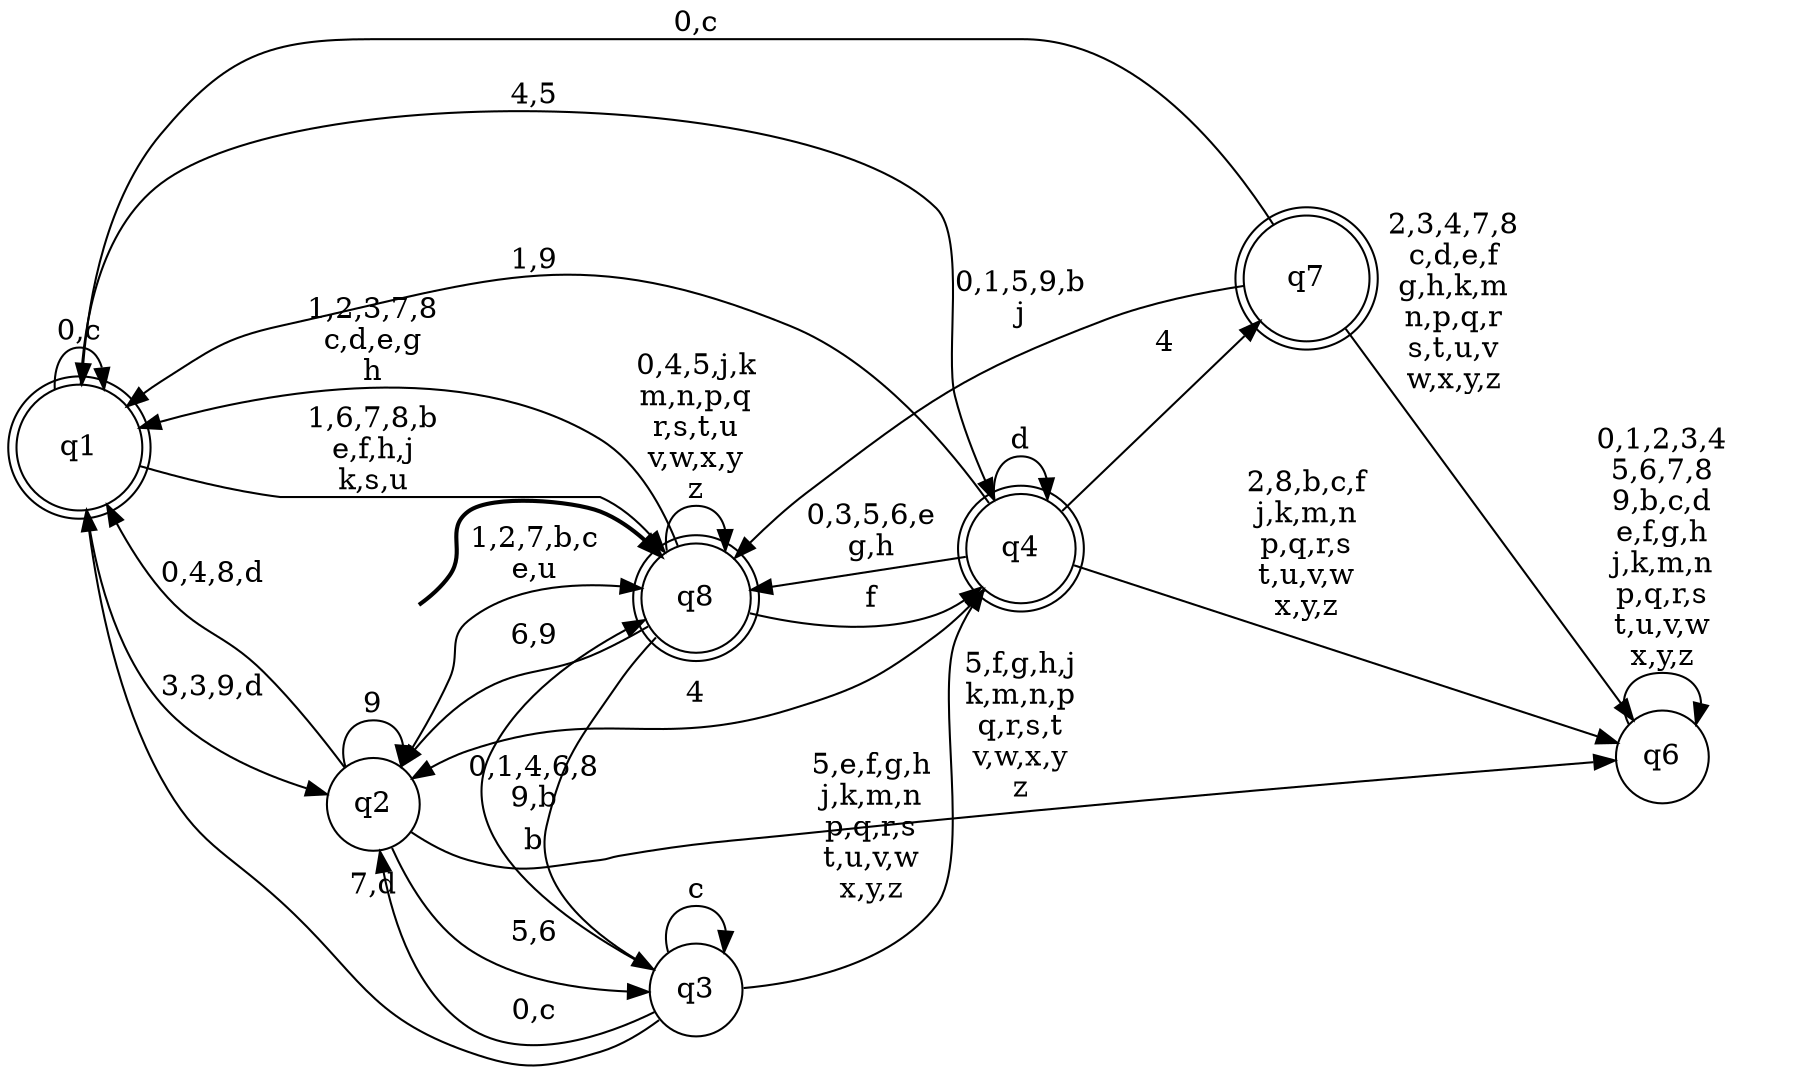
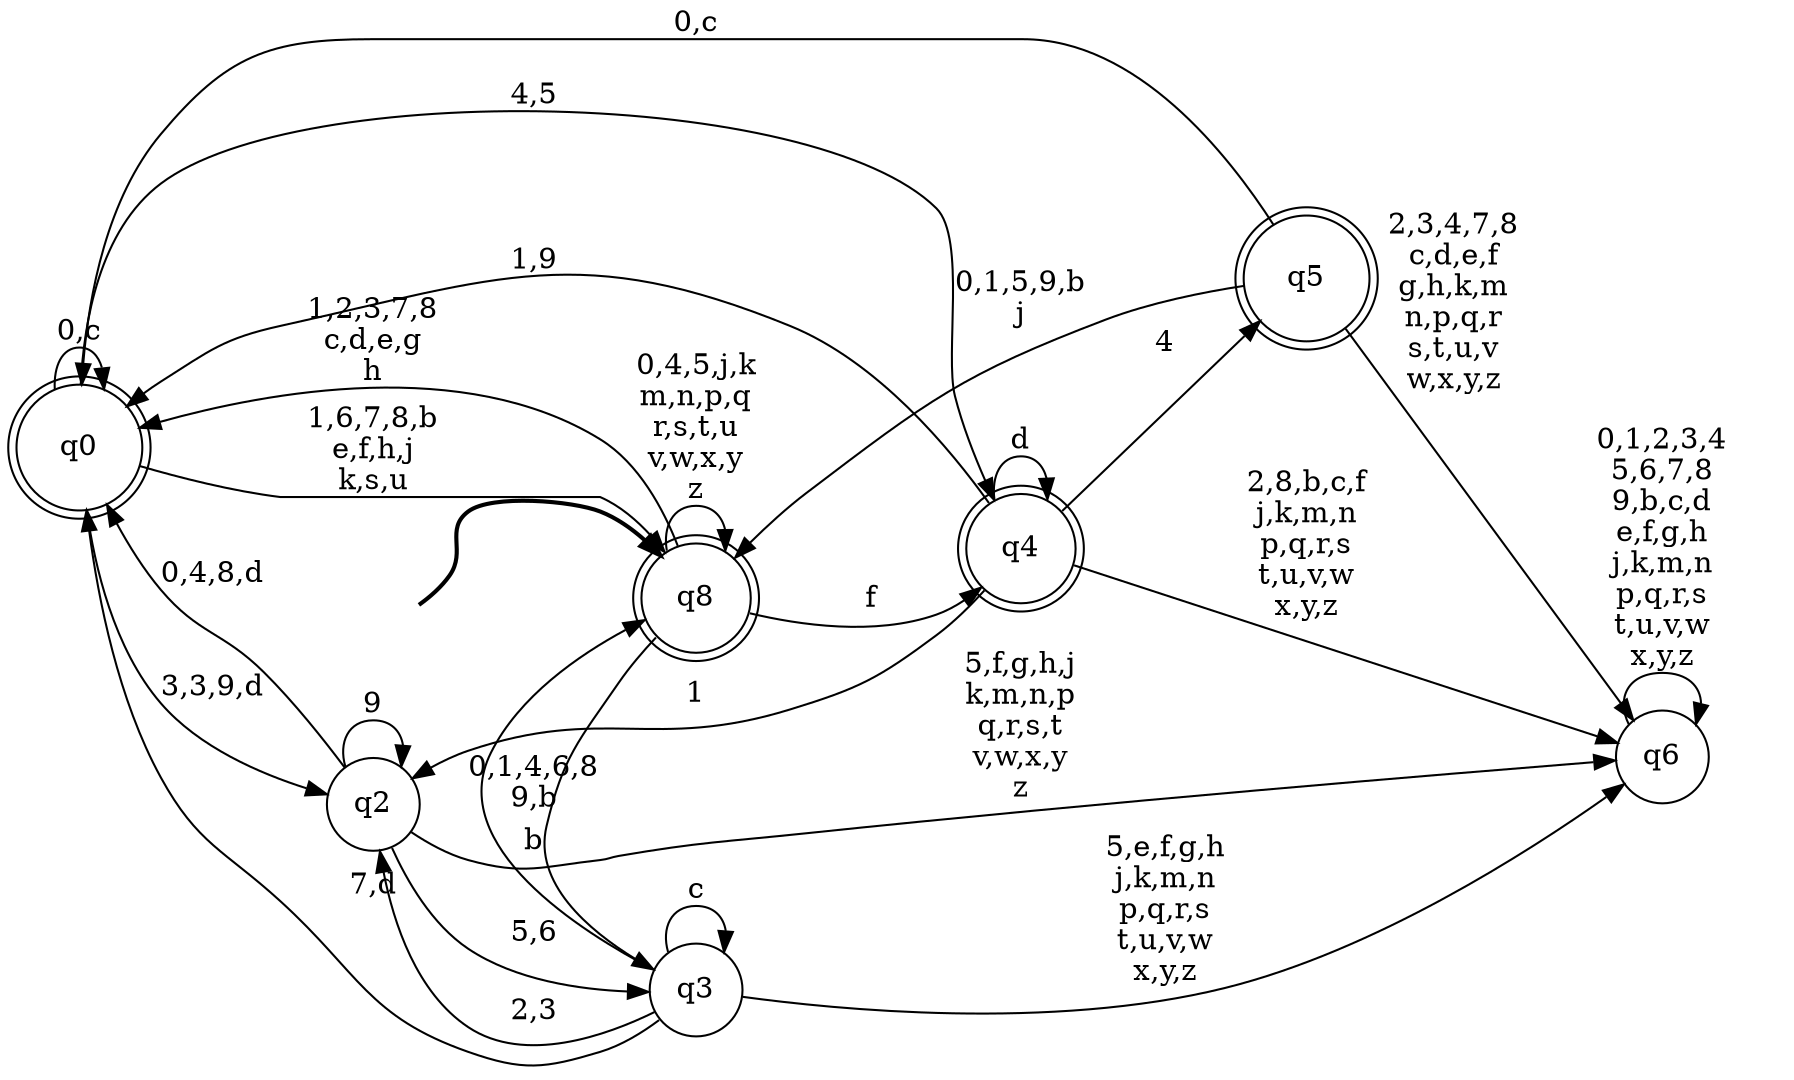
(1307, 278) -> (1307, 278)
(79, 448) -> (79, 448)
(869, 572) -> none
(467, 622) -> none
(498, 683) -> none
(696, 694) -> (696, 694)
(950, 863) -> (1197, 993)
(534, 1012) -> (534, 1012)
